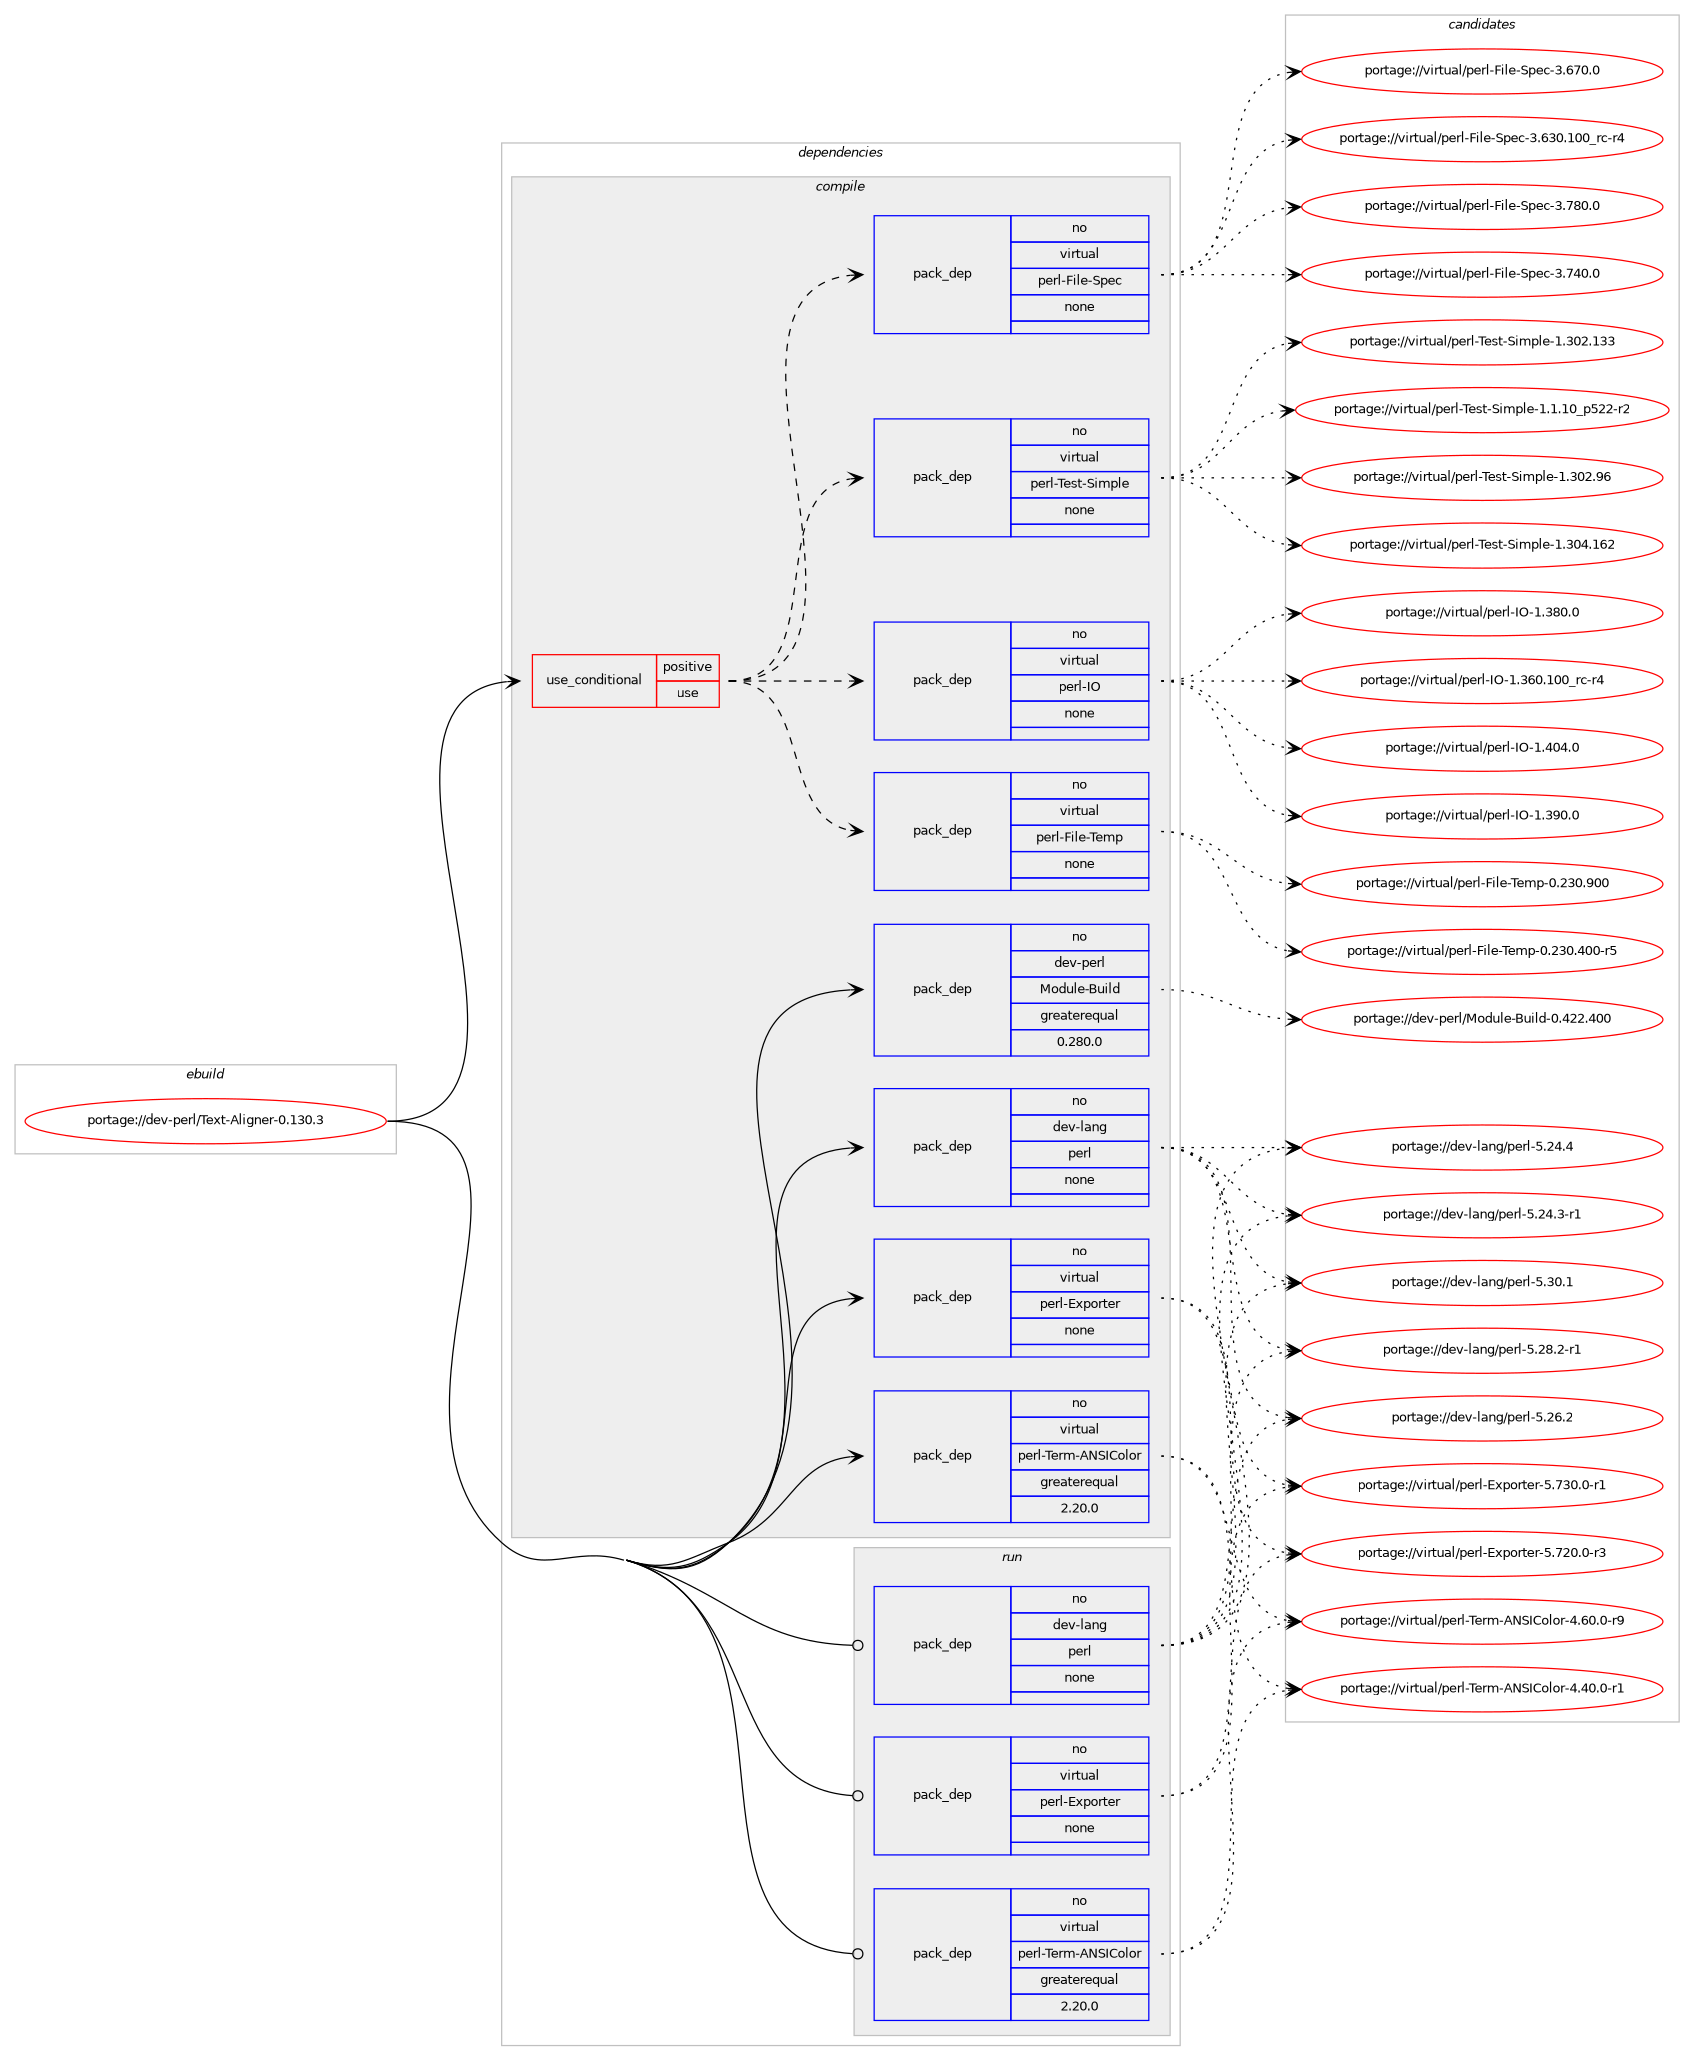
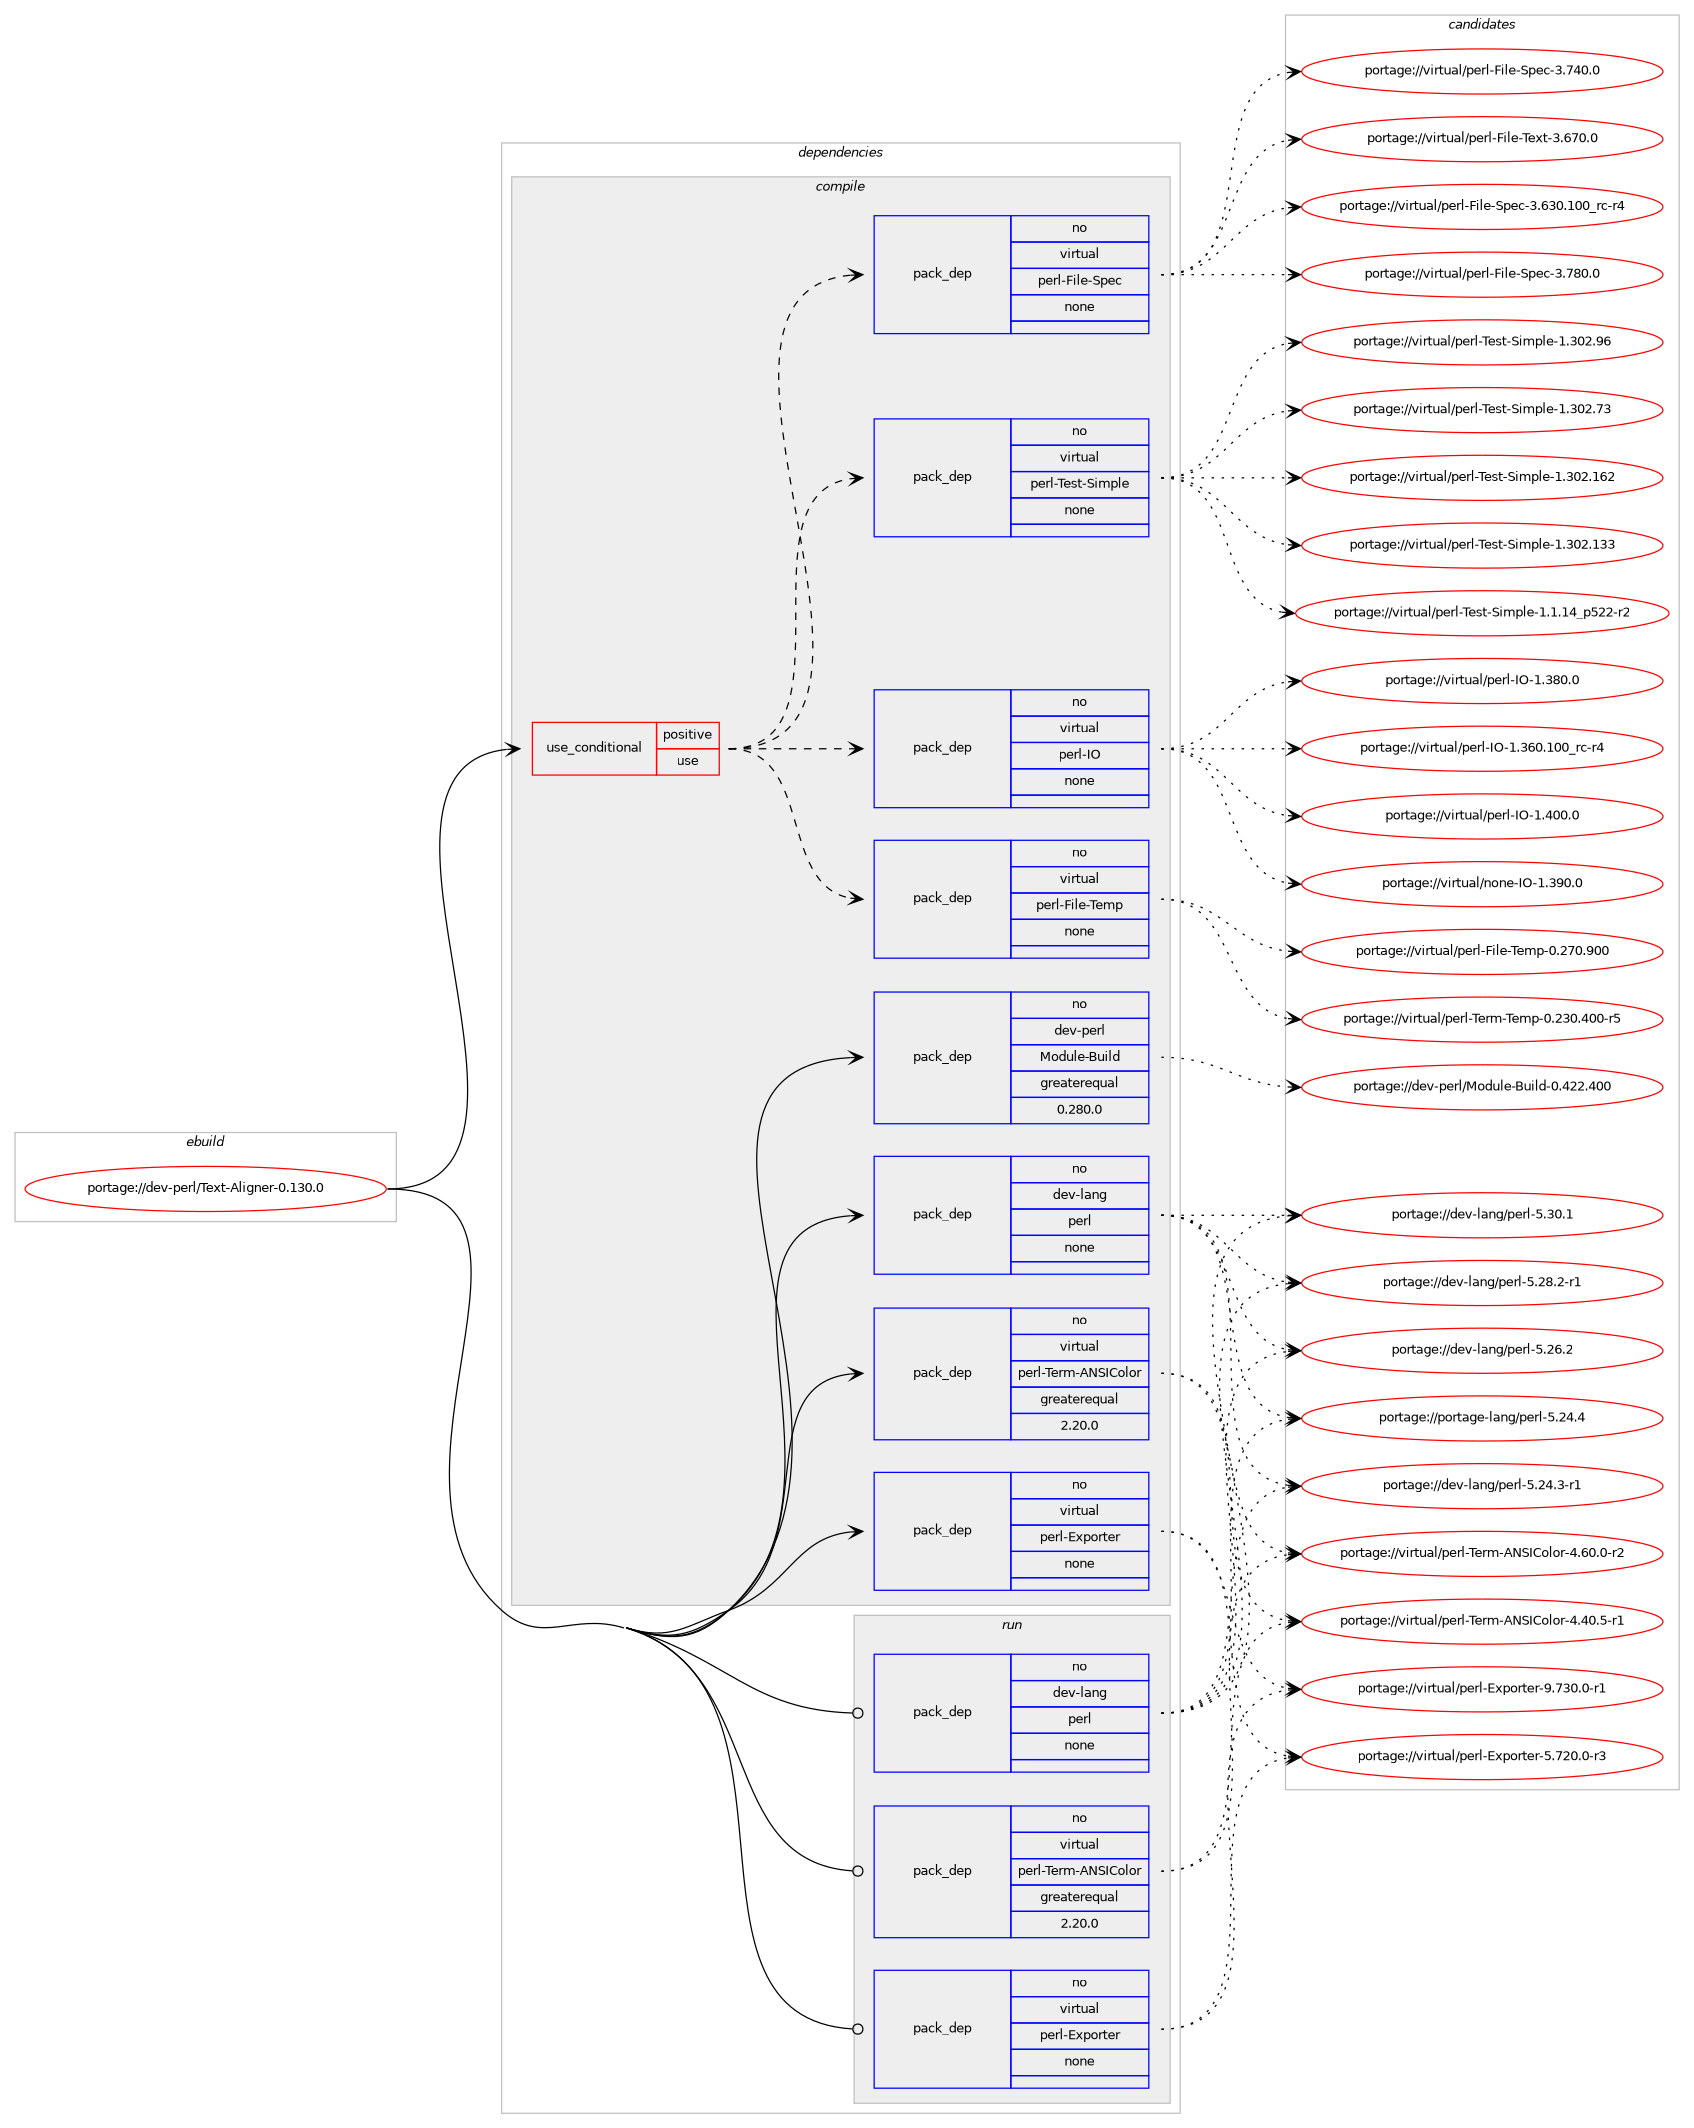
(1482, 71) -> (1482, 139)
none -> (1482, 410)
(1482, 410) -> (1482, 613)
(1482, 546) -> (1482, 478)
(1482, 749) -> (1482, 816)
(1482, 816) -> (1482, 884)
(1482, 884) -> (1482, 952)
(1482, 952) -> (1482, 1020)
(206, 1121) -> (206, 1189)
(1482, 1148) -> (1482, 1418)
(1482, 1486) -> (1482, 1689)
(1482, 1622) -> (1482, 1554)
(1482, 1689) -> (1482, 1622)
